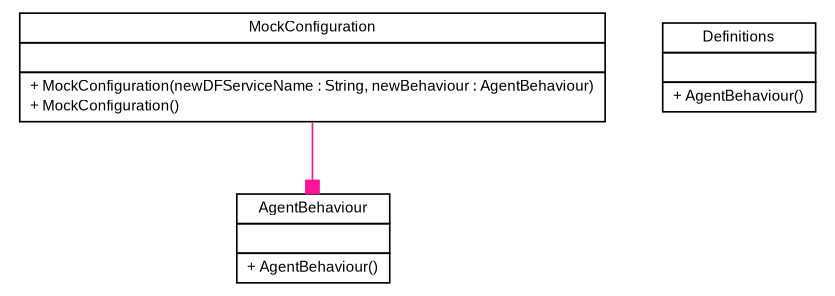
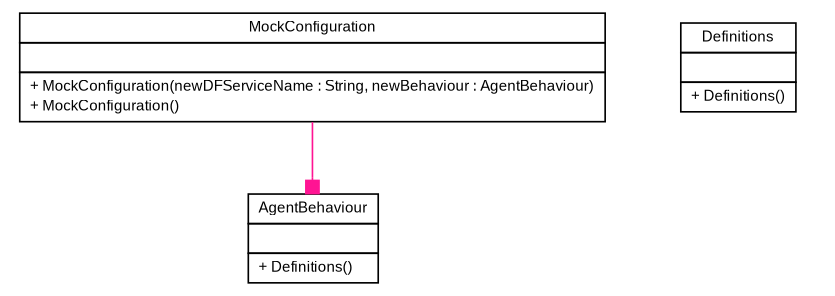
(739, 96) -> (738, 96)
(313, 267) -> (306, 267)
